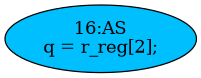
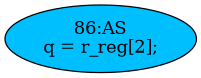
(101, 39) -> (101, 39)
